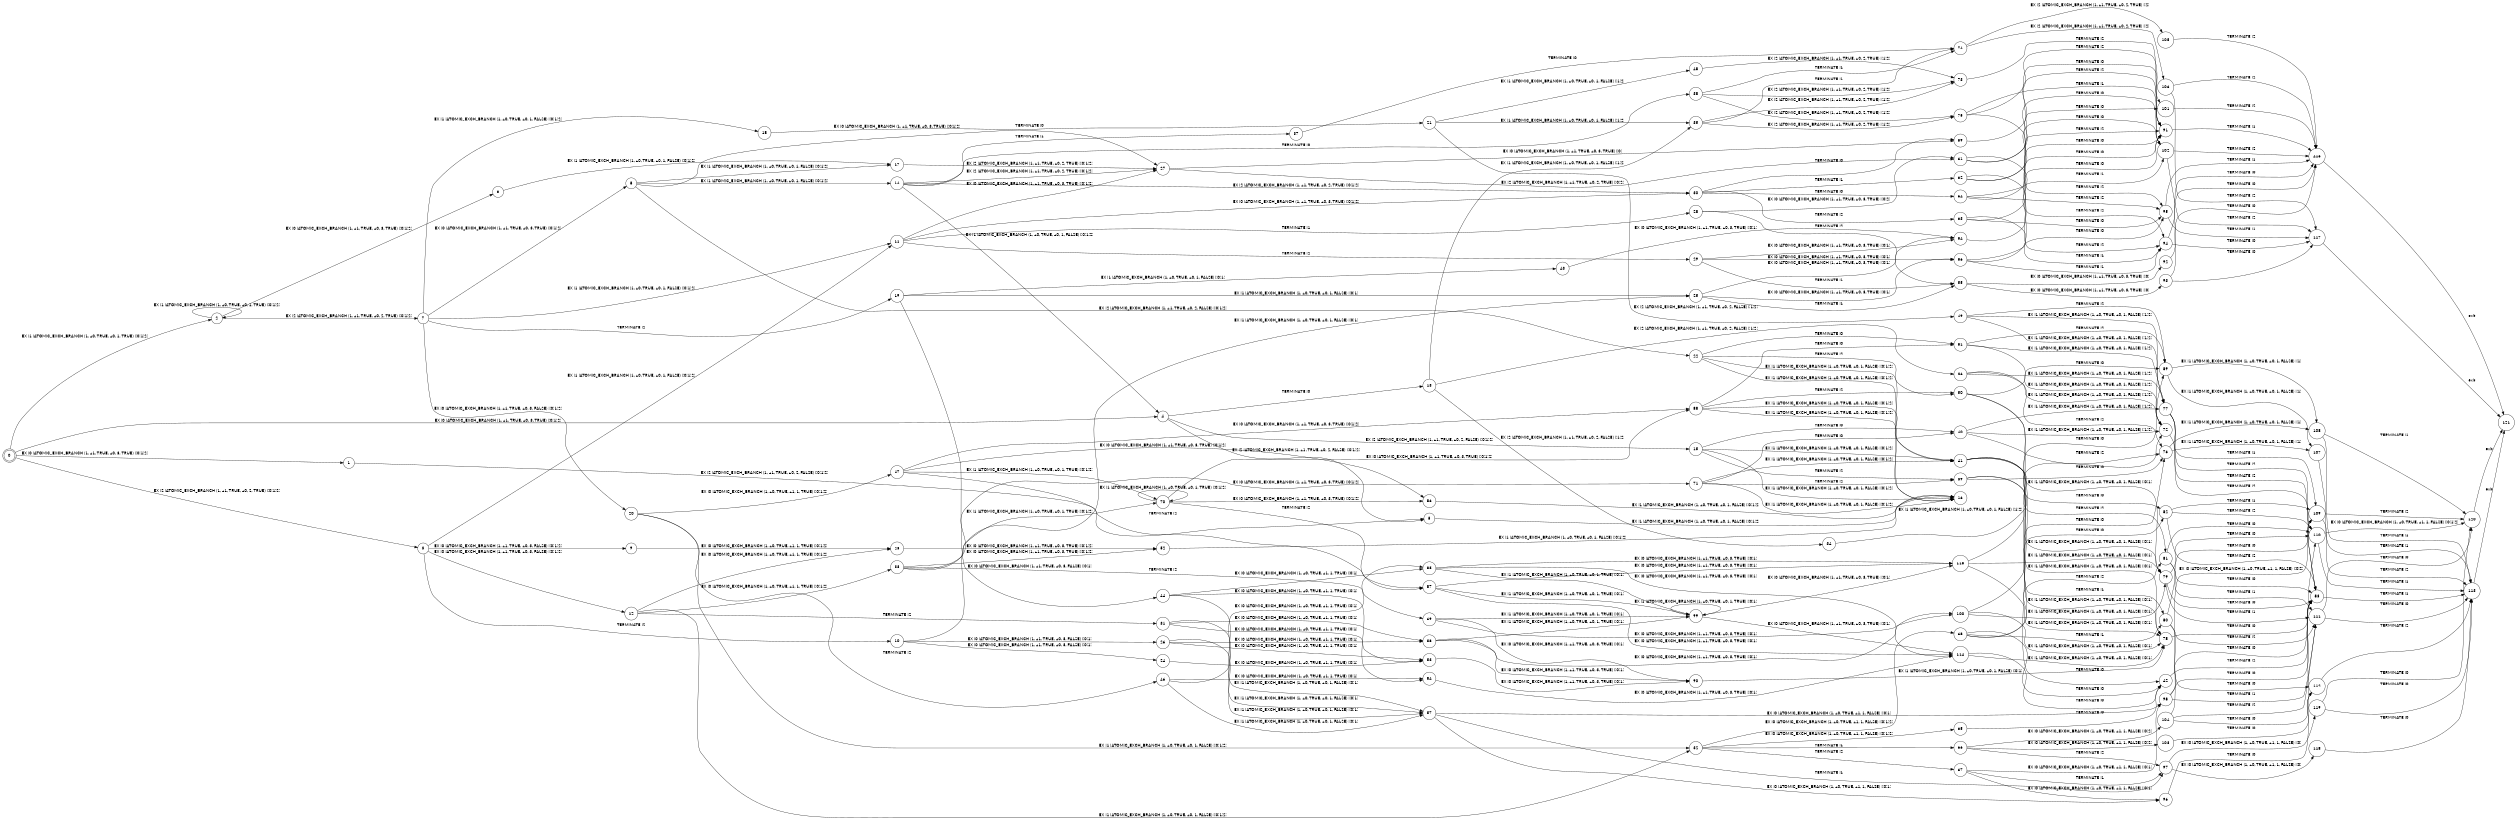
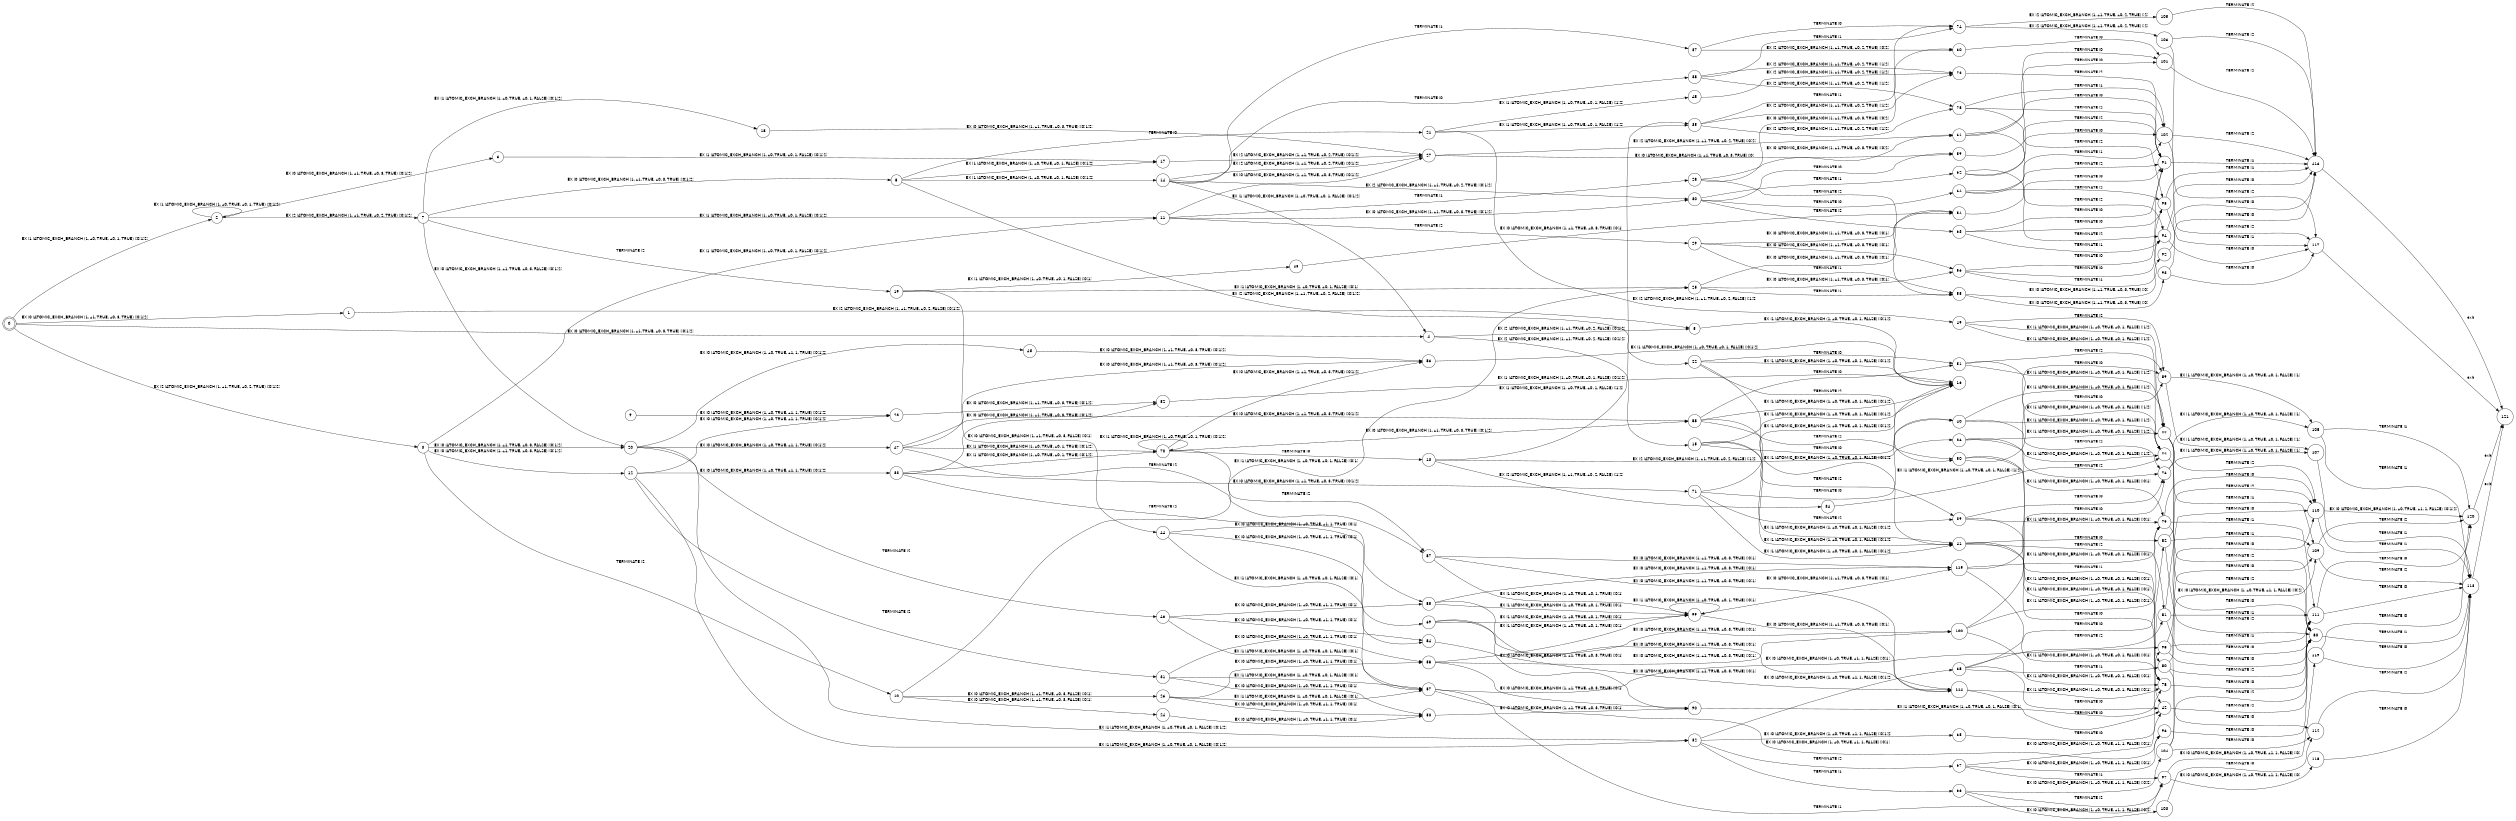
none -> (1959, 50)
none -> (1030, 351)
(1294, 401) -> (1294, 456)
(526, 548) -> (525, 448)
